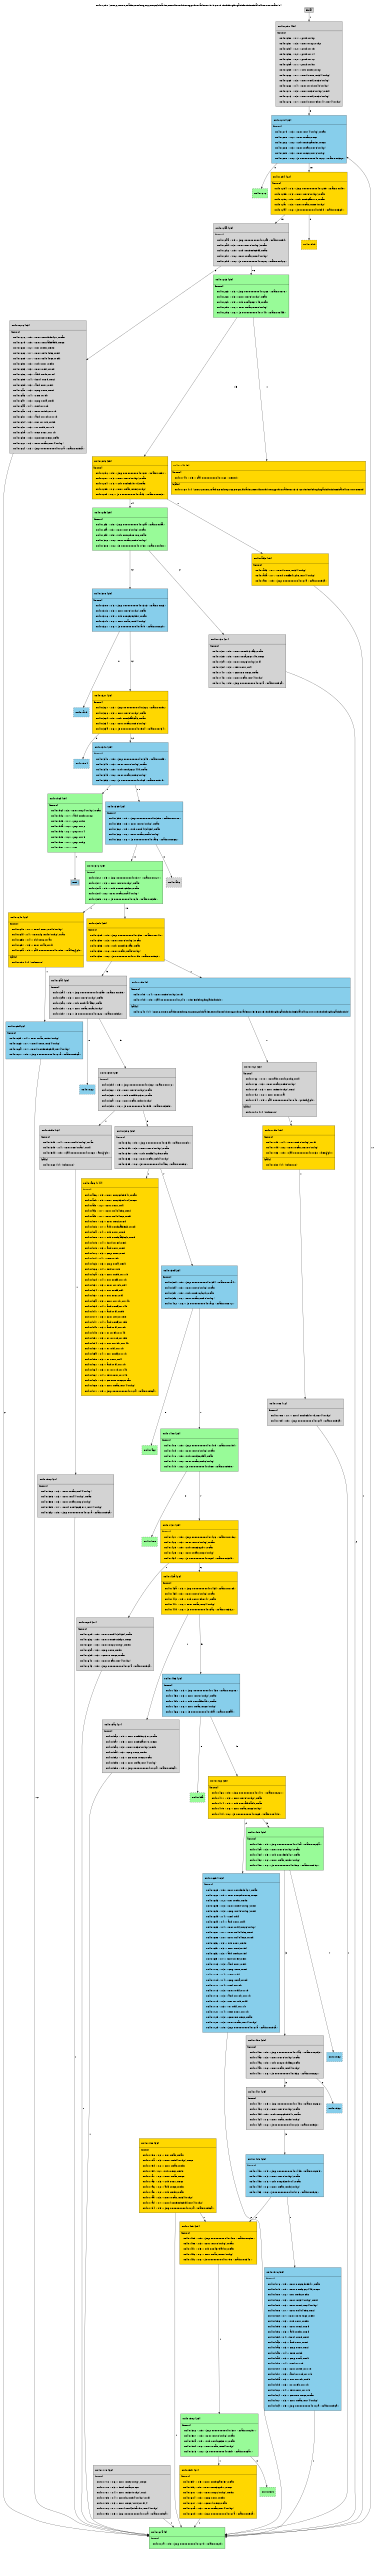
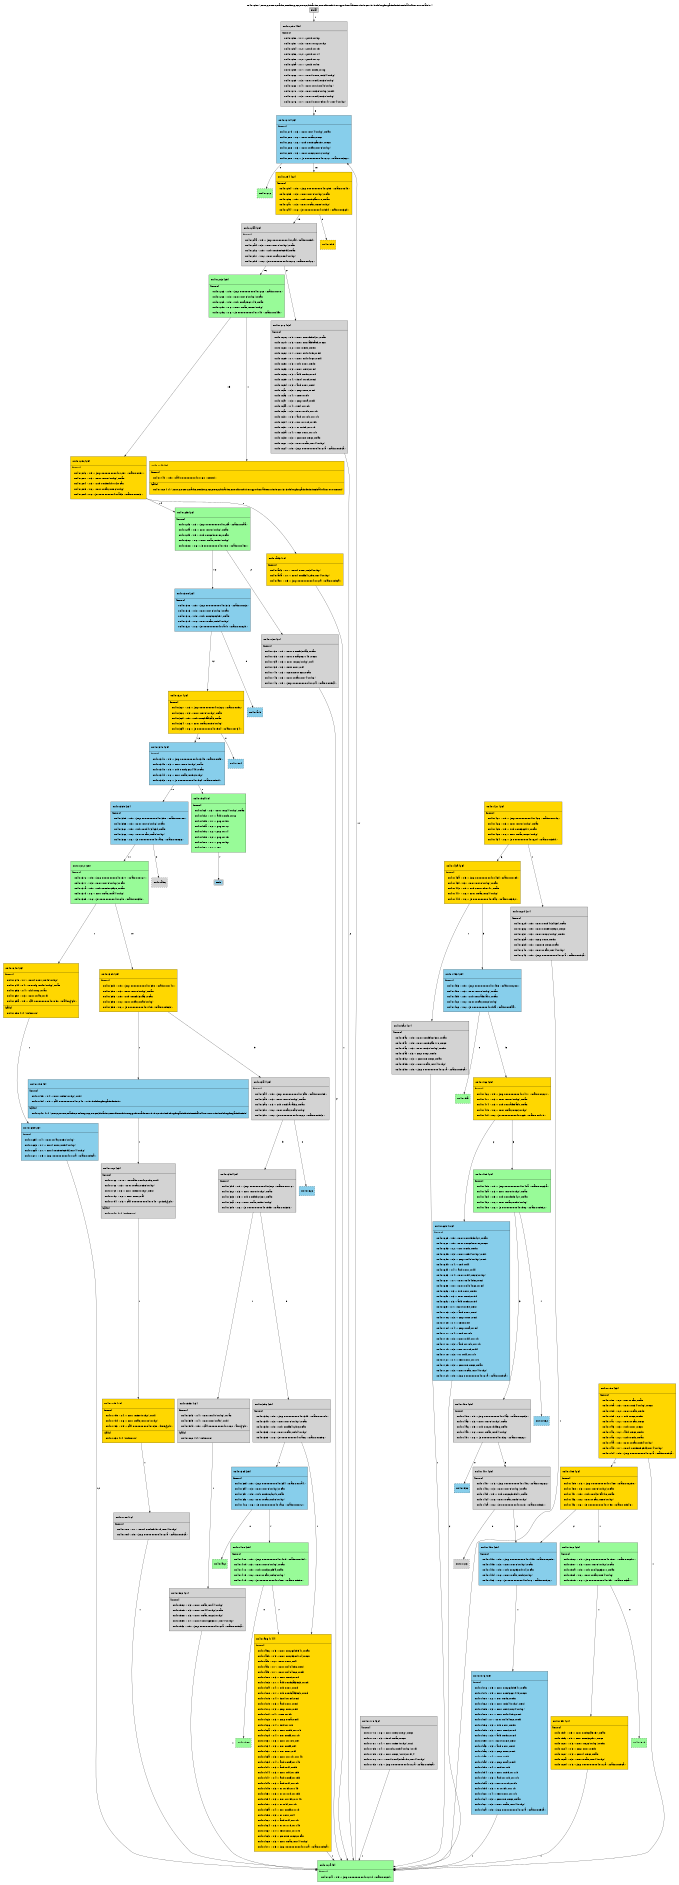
(199, 1495) -> (275, 1609)
none -> (462, 1564)
none -> (330, 1856)
(261, 2209) -> (559, 1526)
